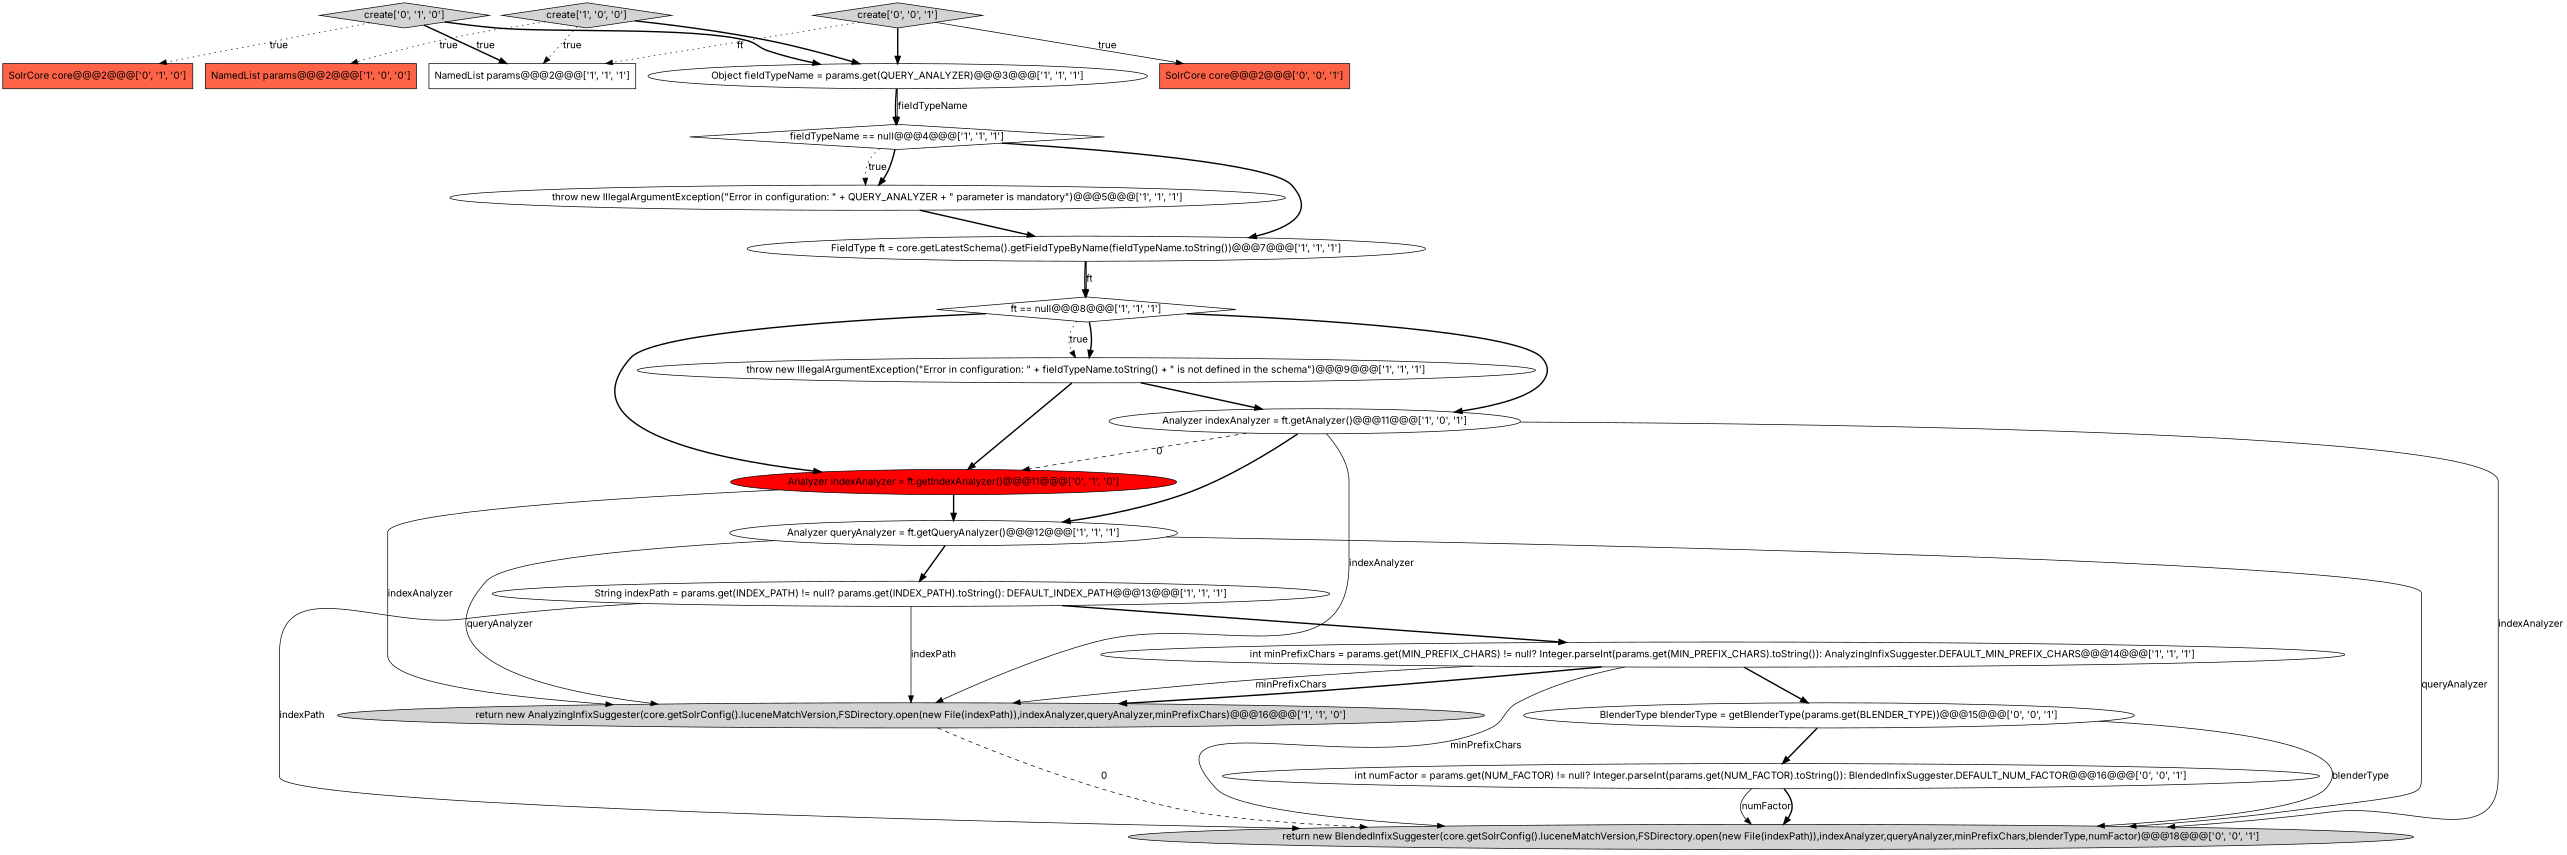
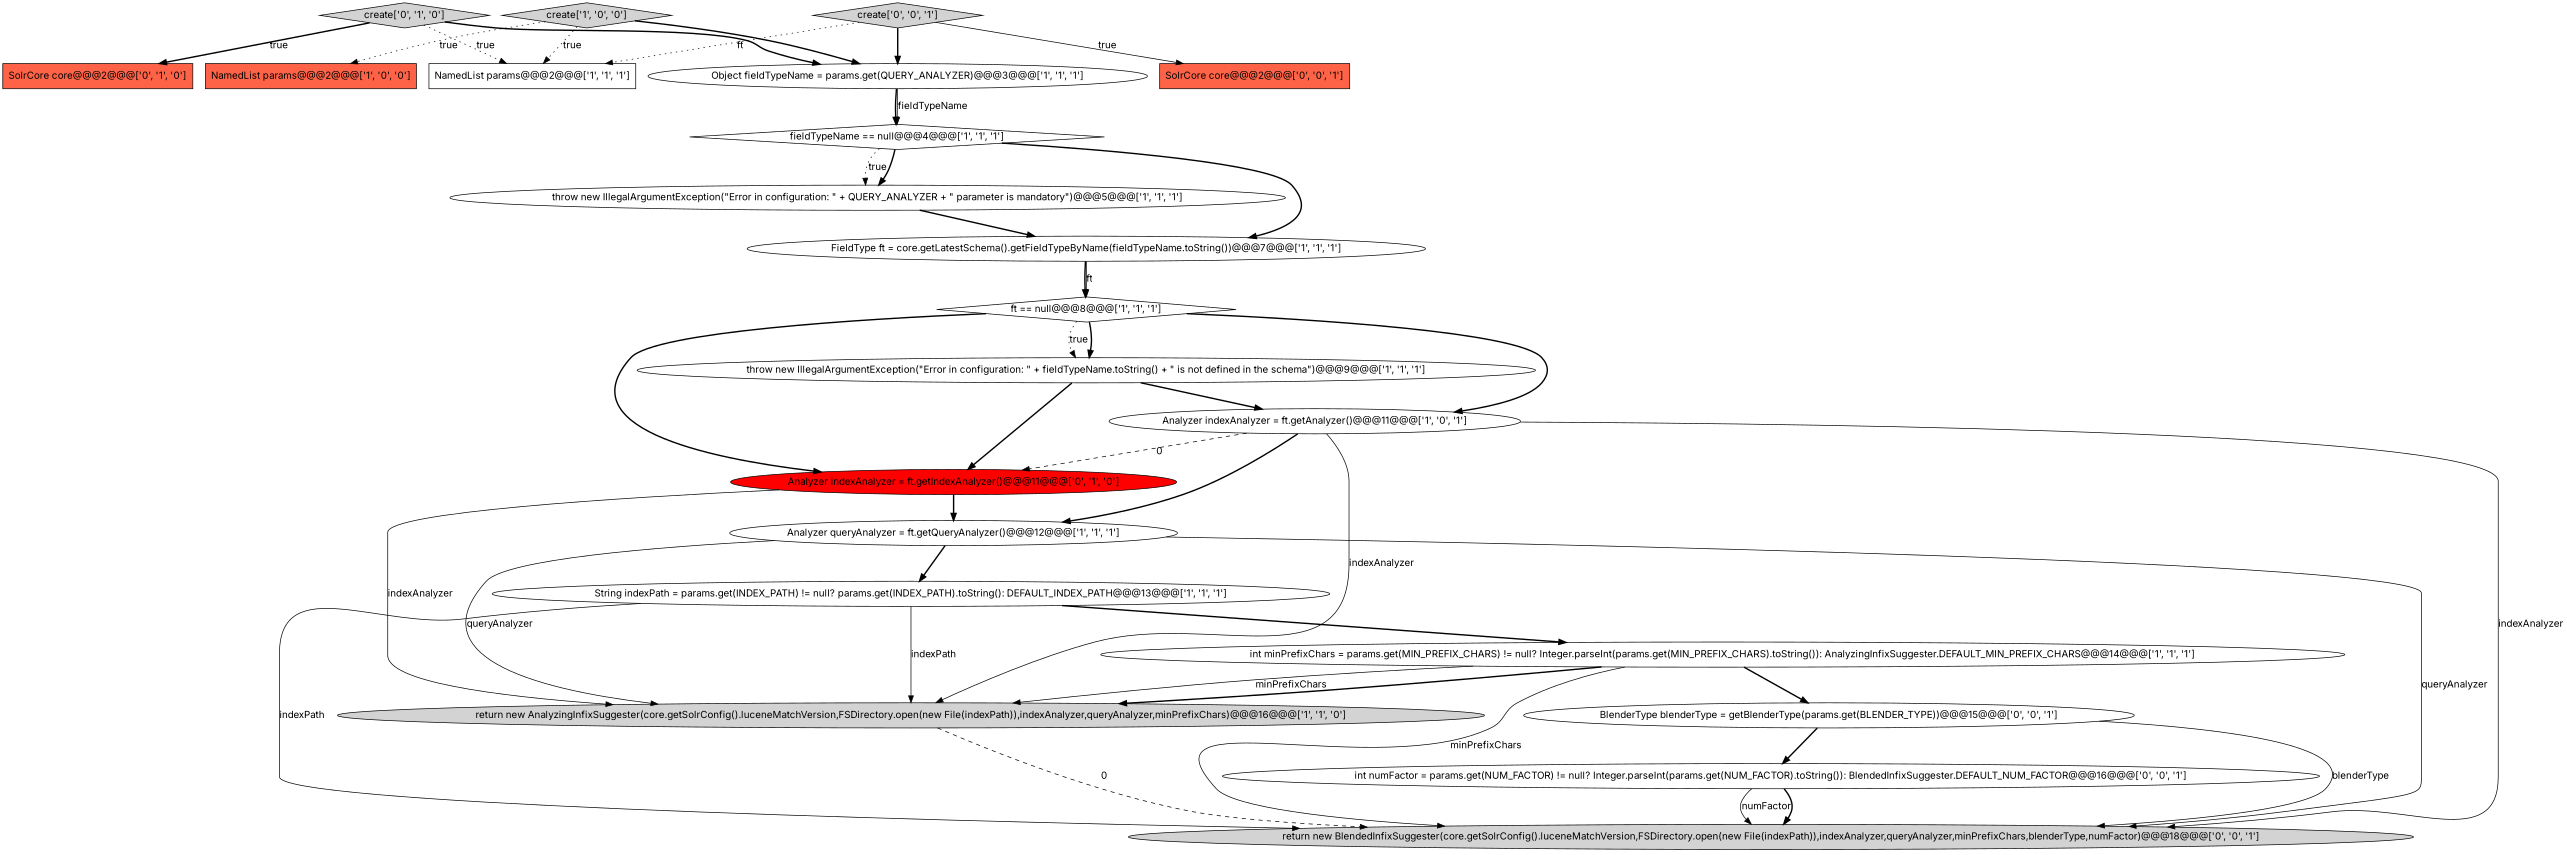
(268, 42) -> (268, 42)
(462, 43) -> (462, 43)
